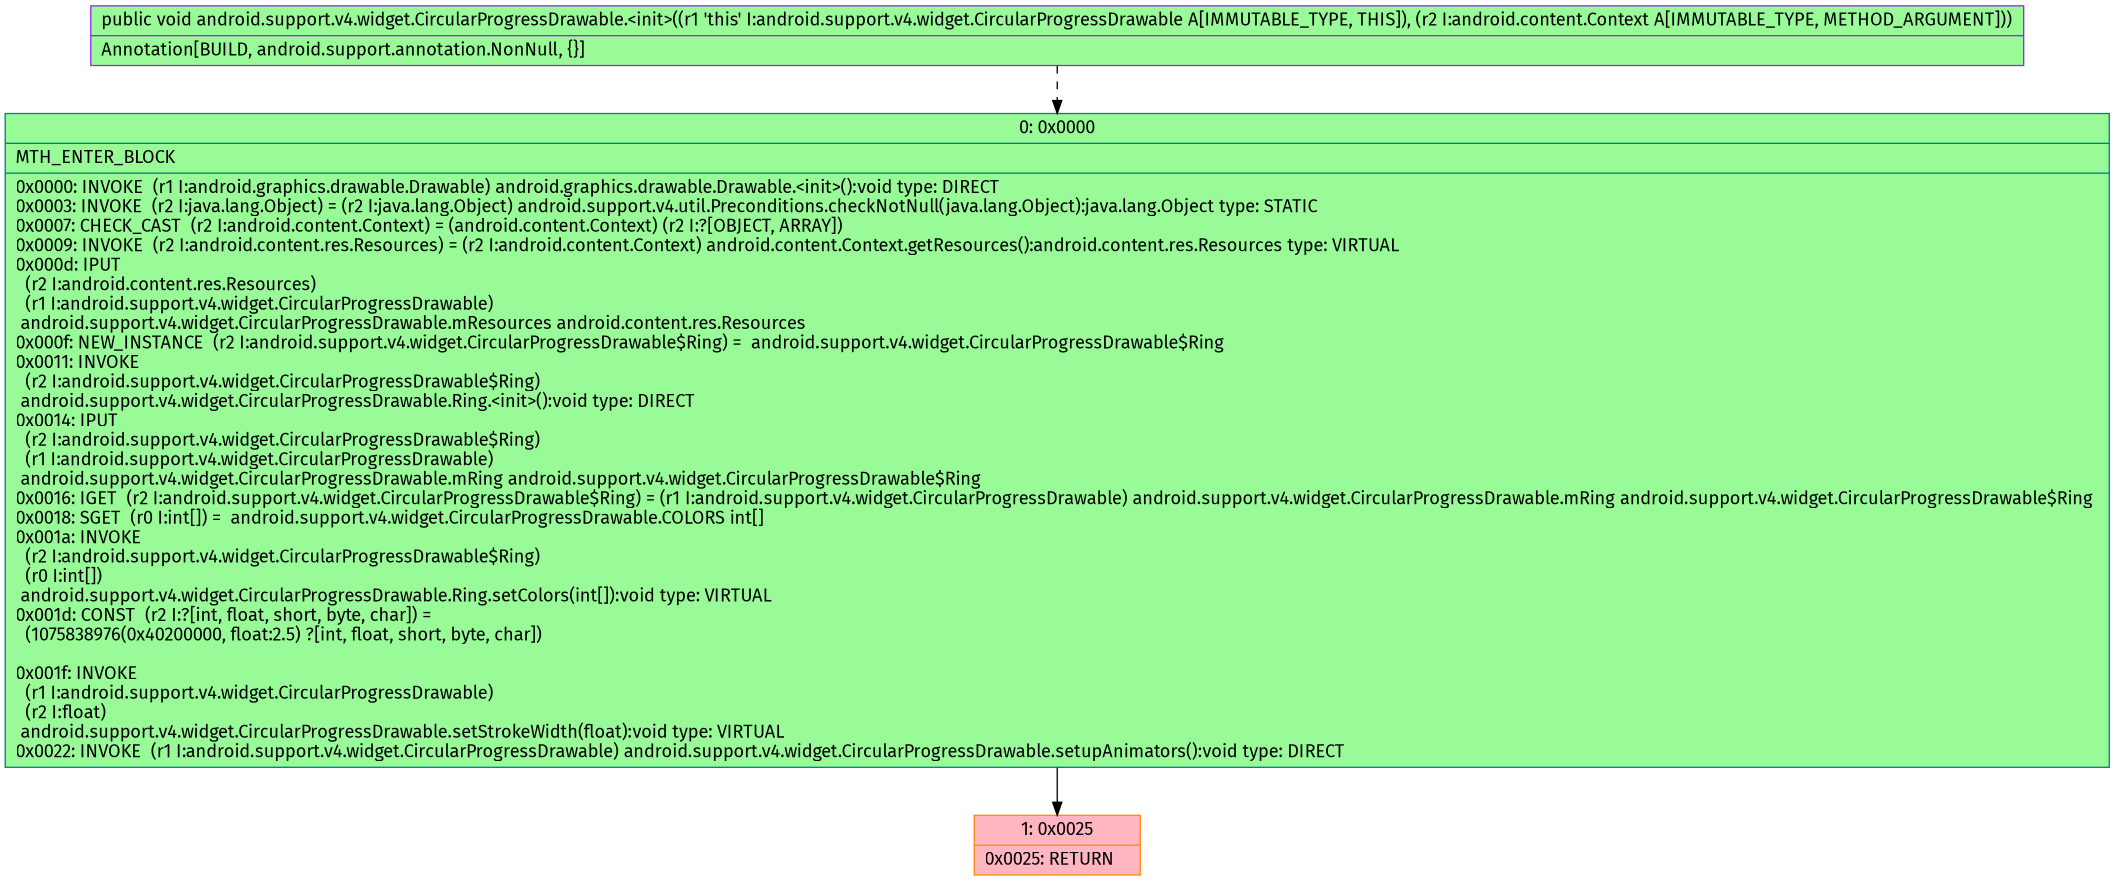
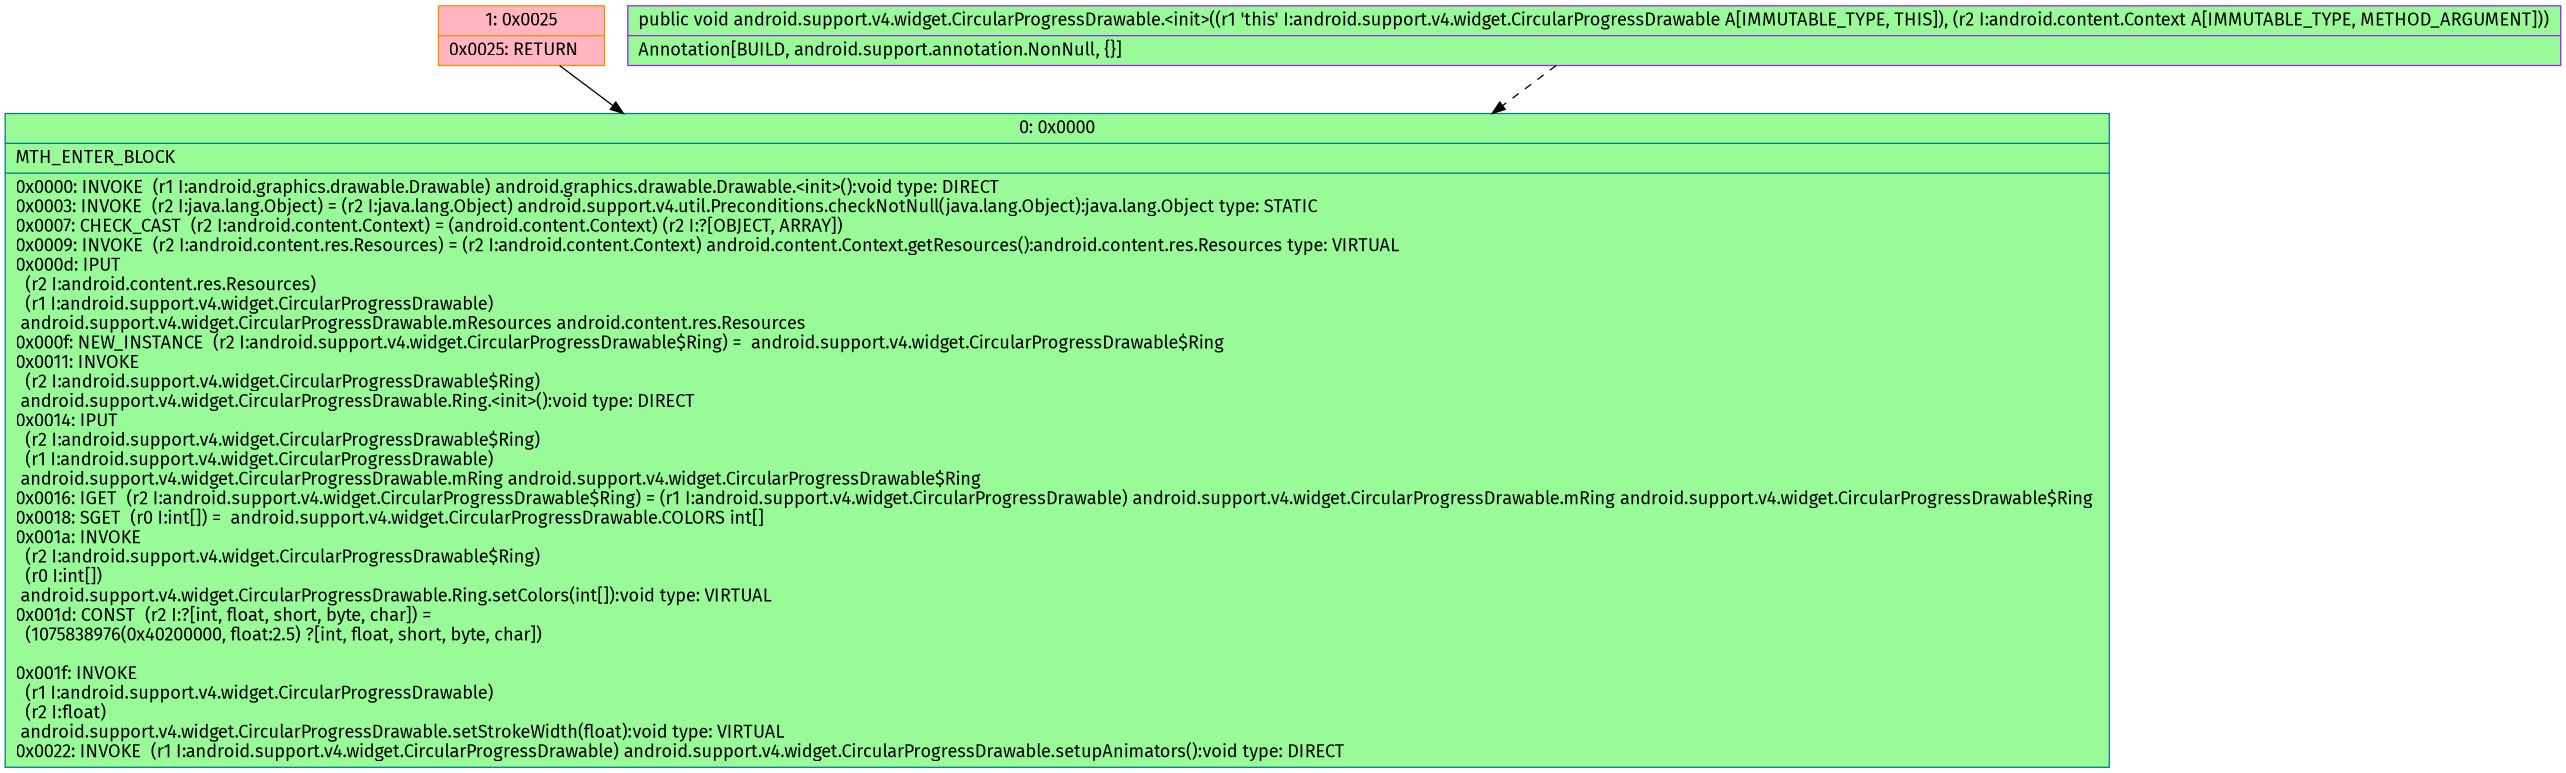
(1057, 785) -> (586, 85)
